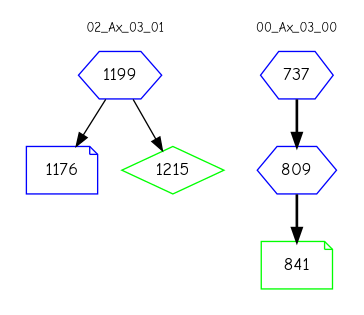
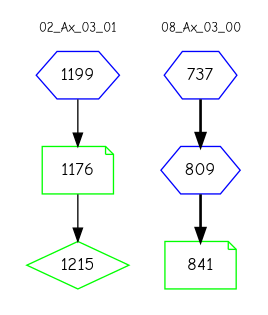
(297, 28) -> (201, 28)
(144, 119) -> (78, 211)
(62, 170) -> (78, 170)
